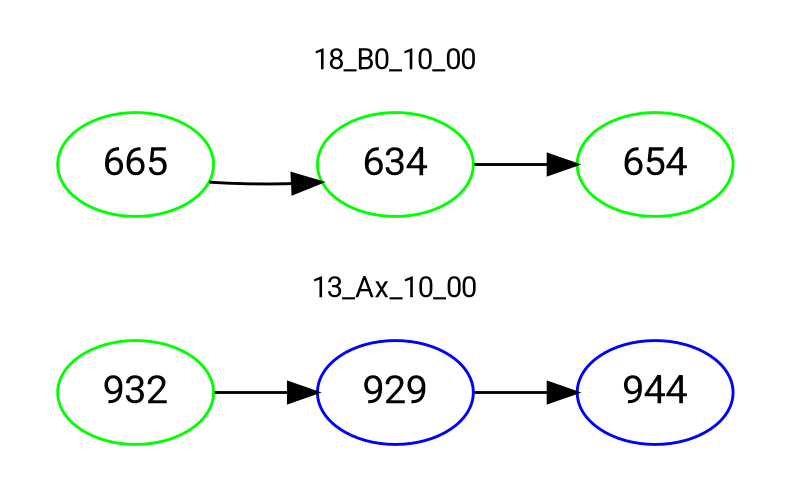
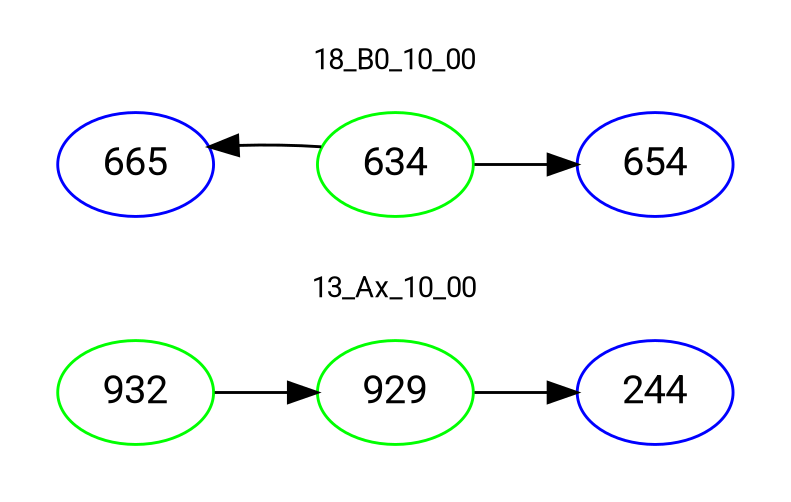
(136, 165) -> (136, 165)
(655, 165) -> (655, 165)
(251, 184) -> (280, 145)
(395, 393) -> (395, 393)
(655, 393) -> (655, 393)
